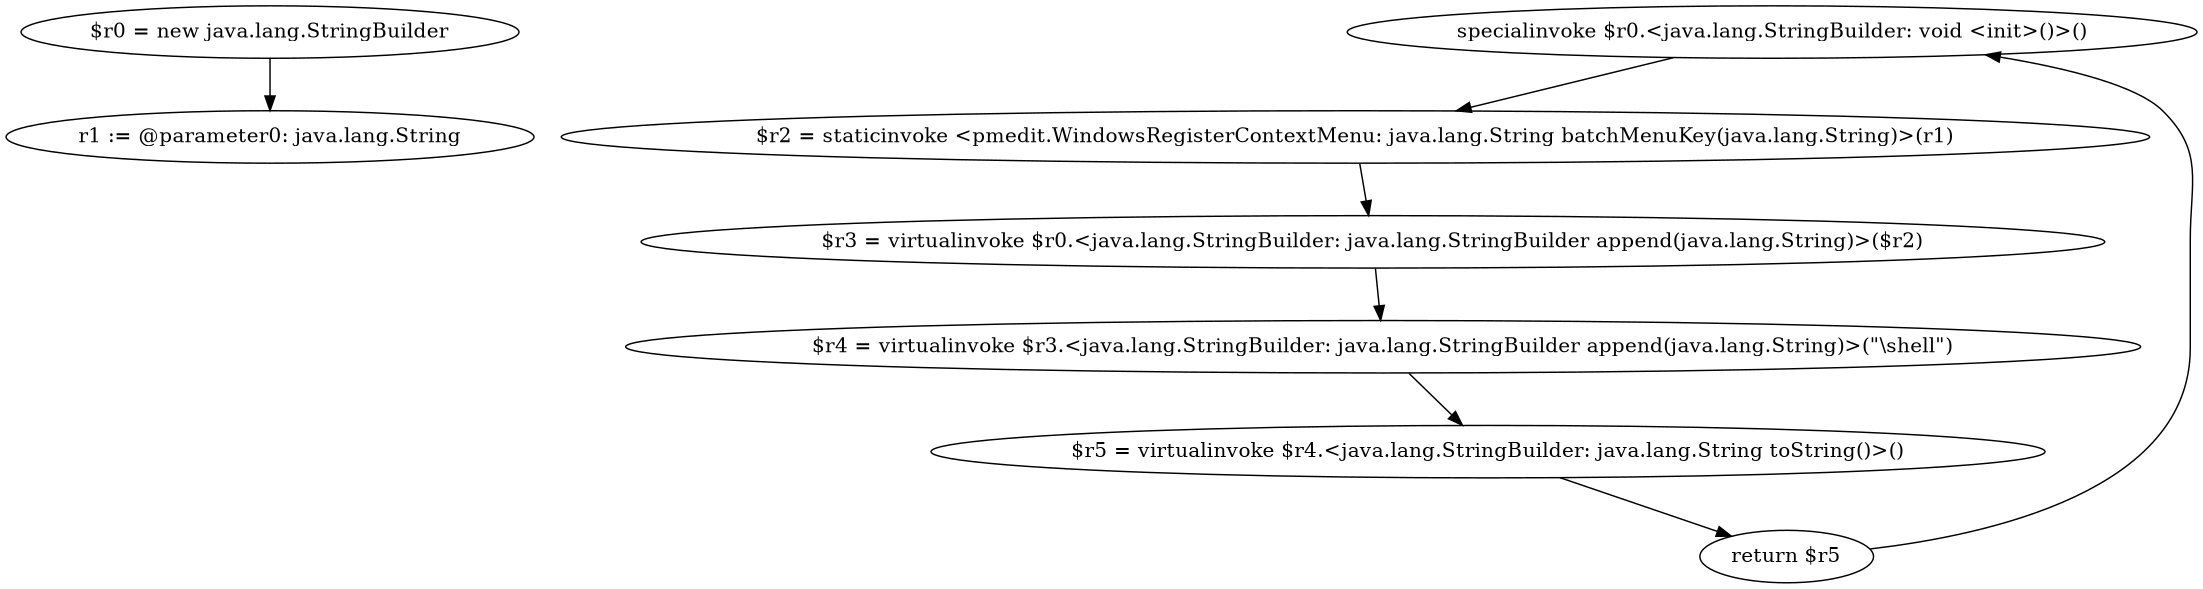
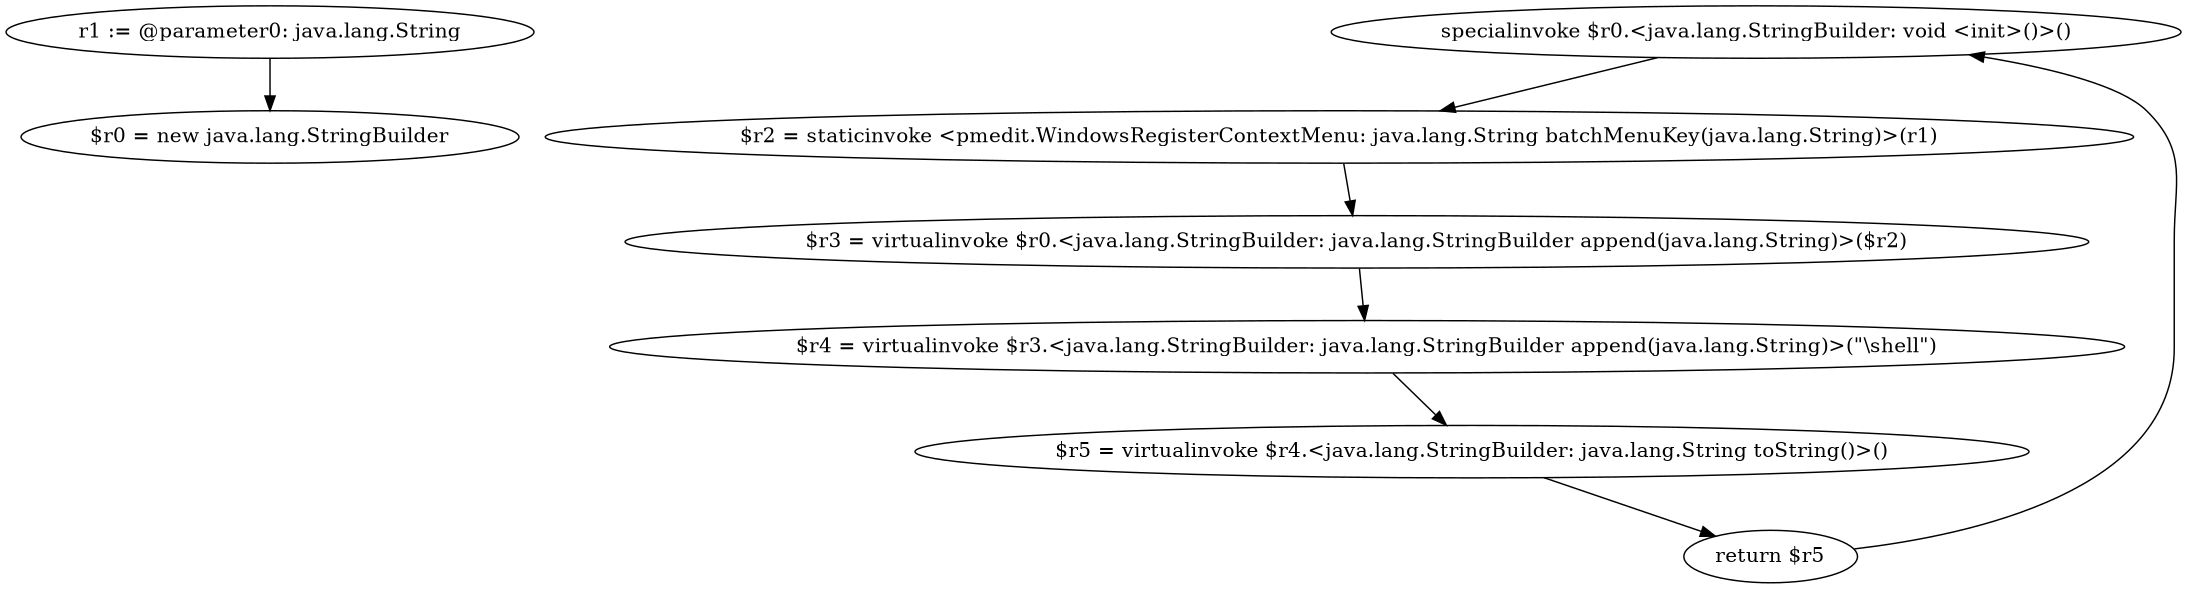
(270, 77) -> (270, 77)
